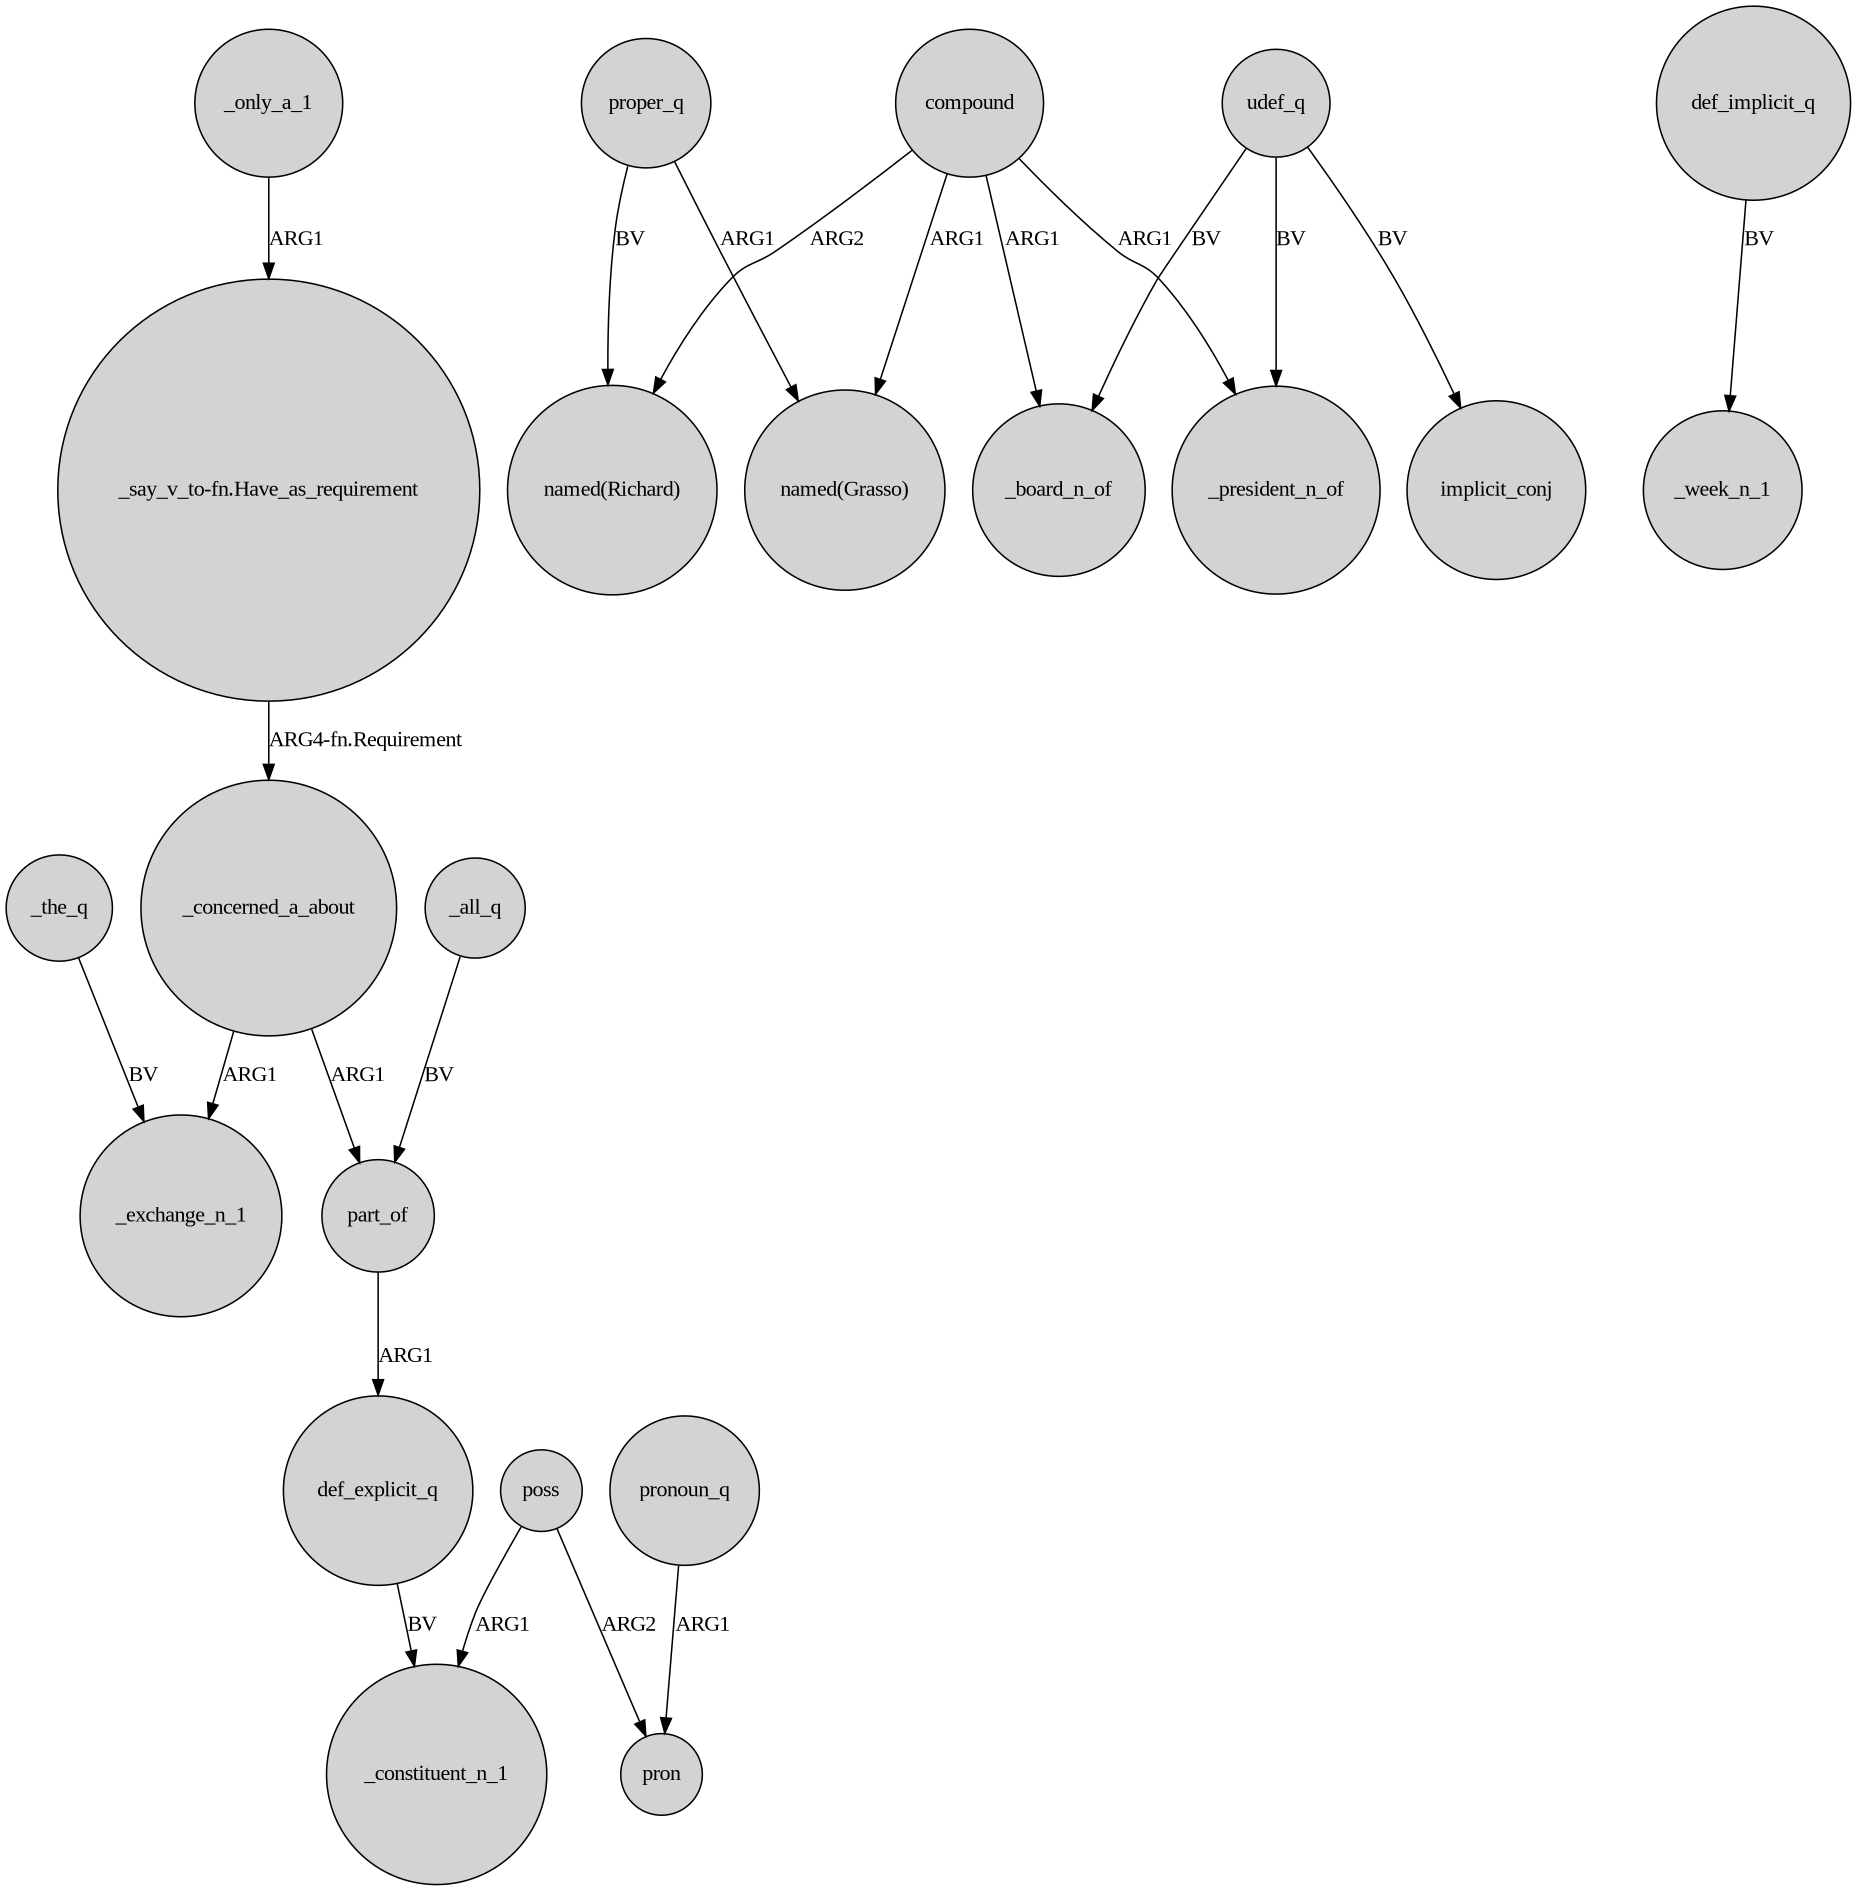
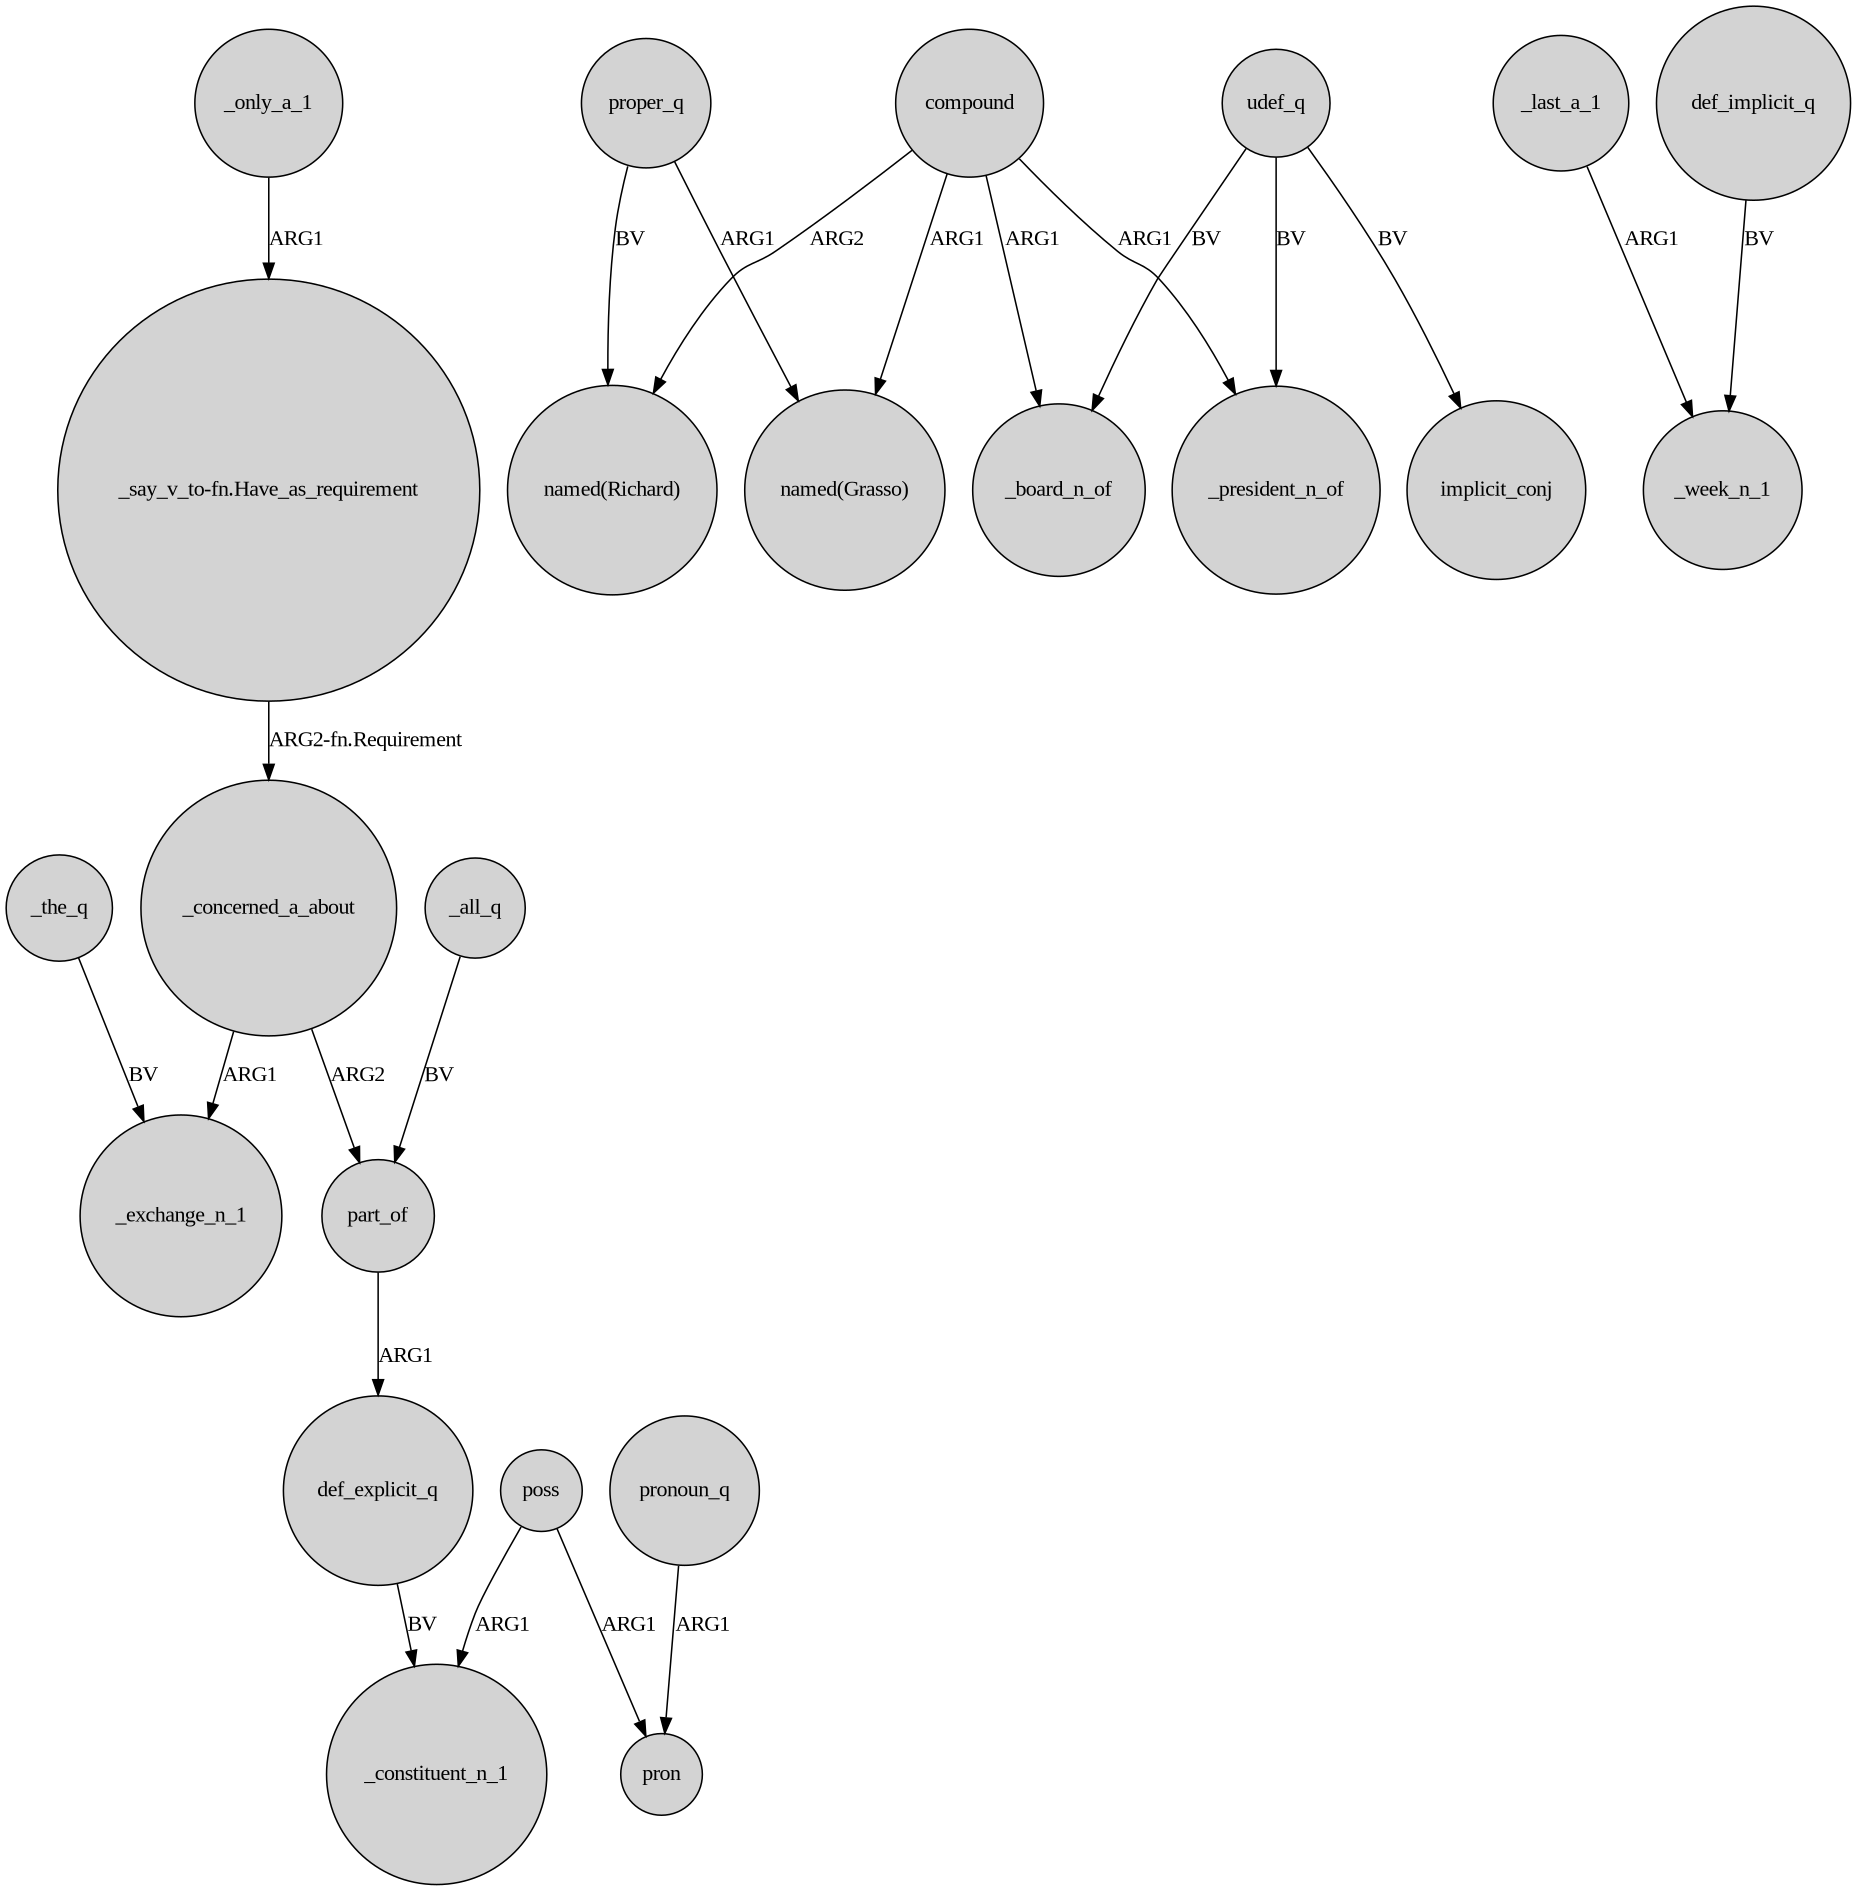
none -> (1561, 103)
(366, 741) -> (366, 741)
(358, 1075) -> (358, 1075)
(629, 1625) -> (629, 1625)
